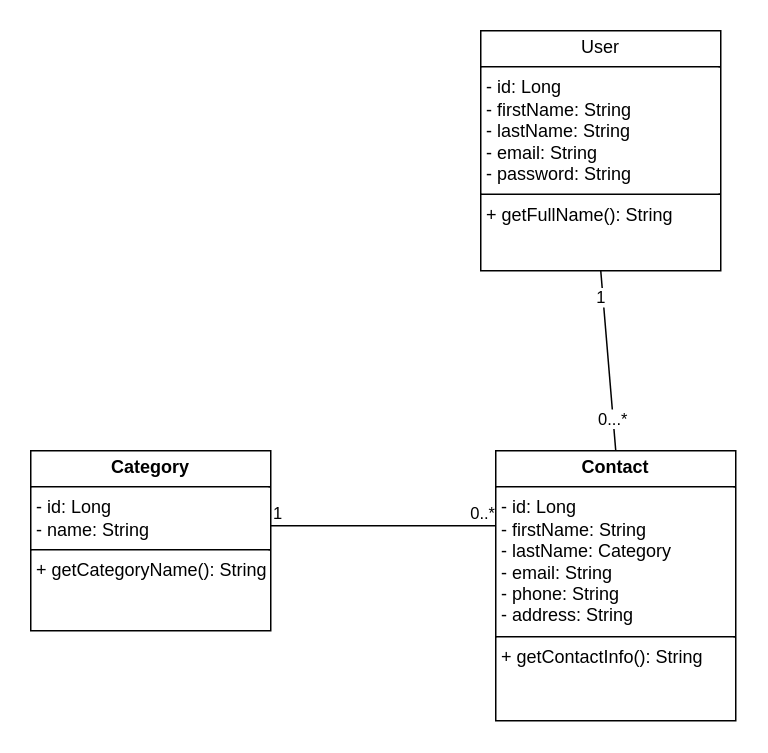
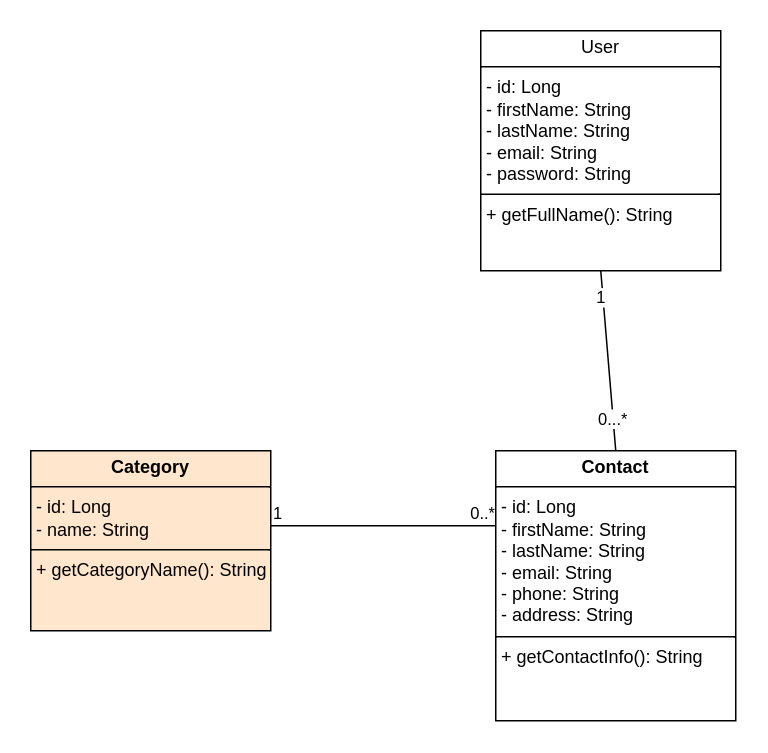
(151, 541) -> (151, 541)
(617, 548) -> (617, 548)
